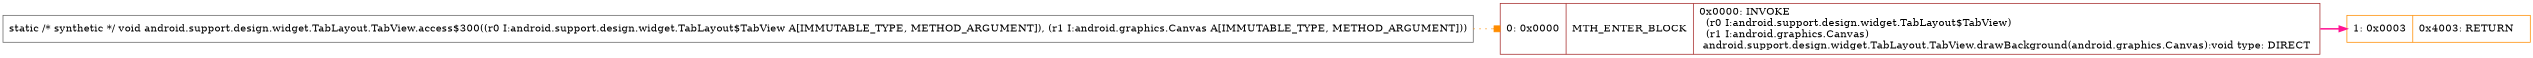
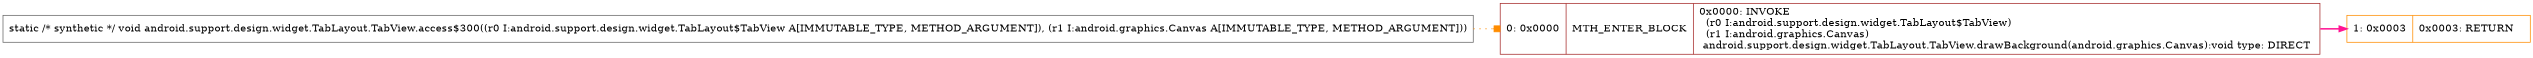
(2472, 28) -> (2472, 28)
